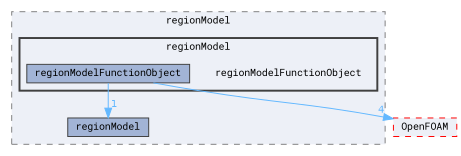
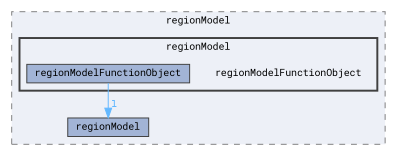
(425, 127) -> none
